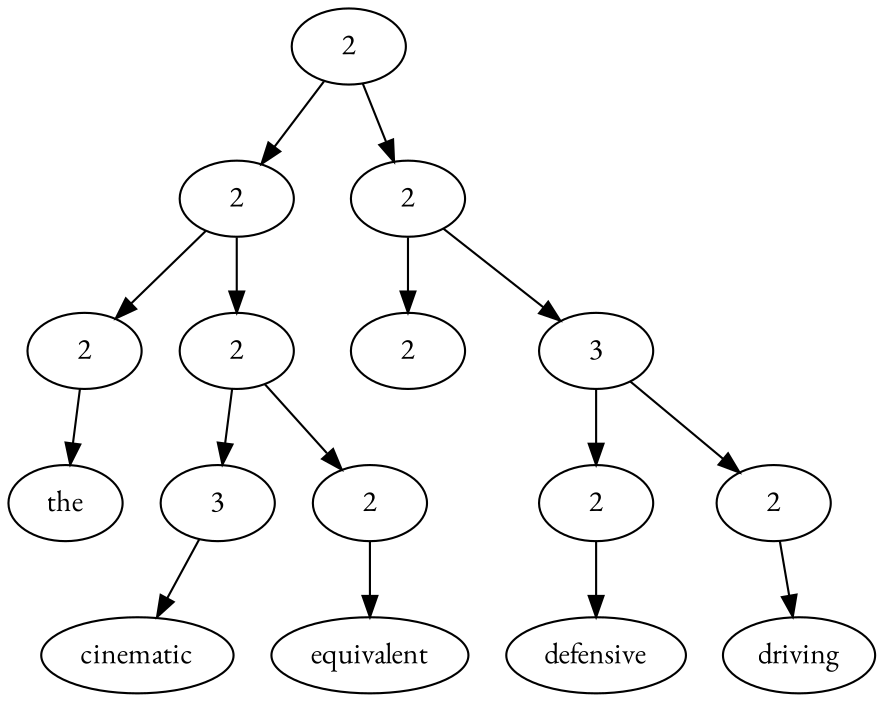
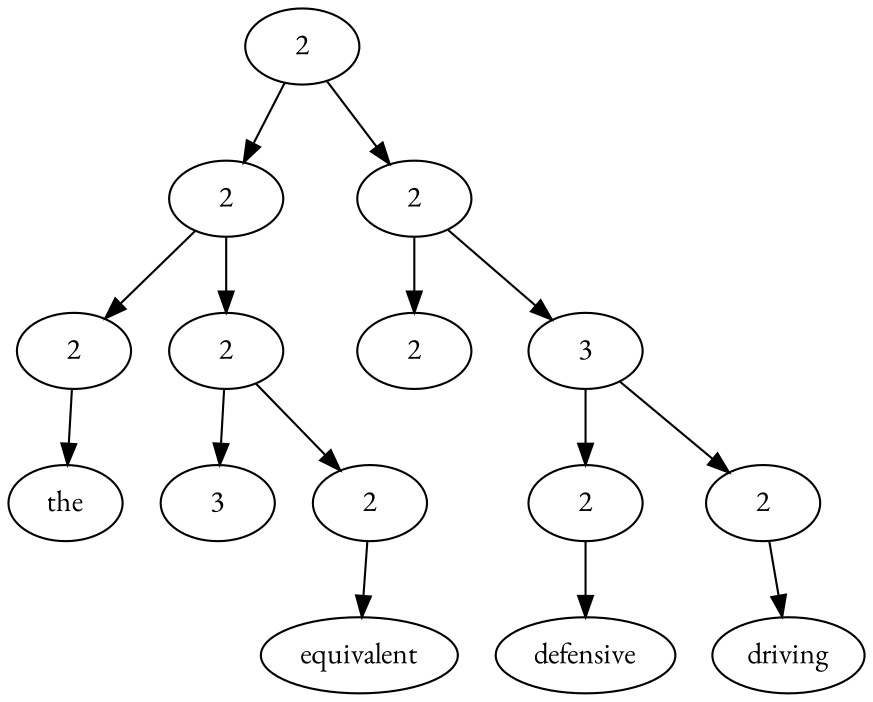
(137, 655) -> none
